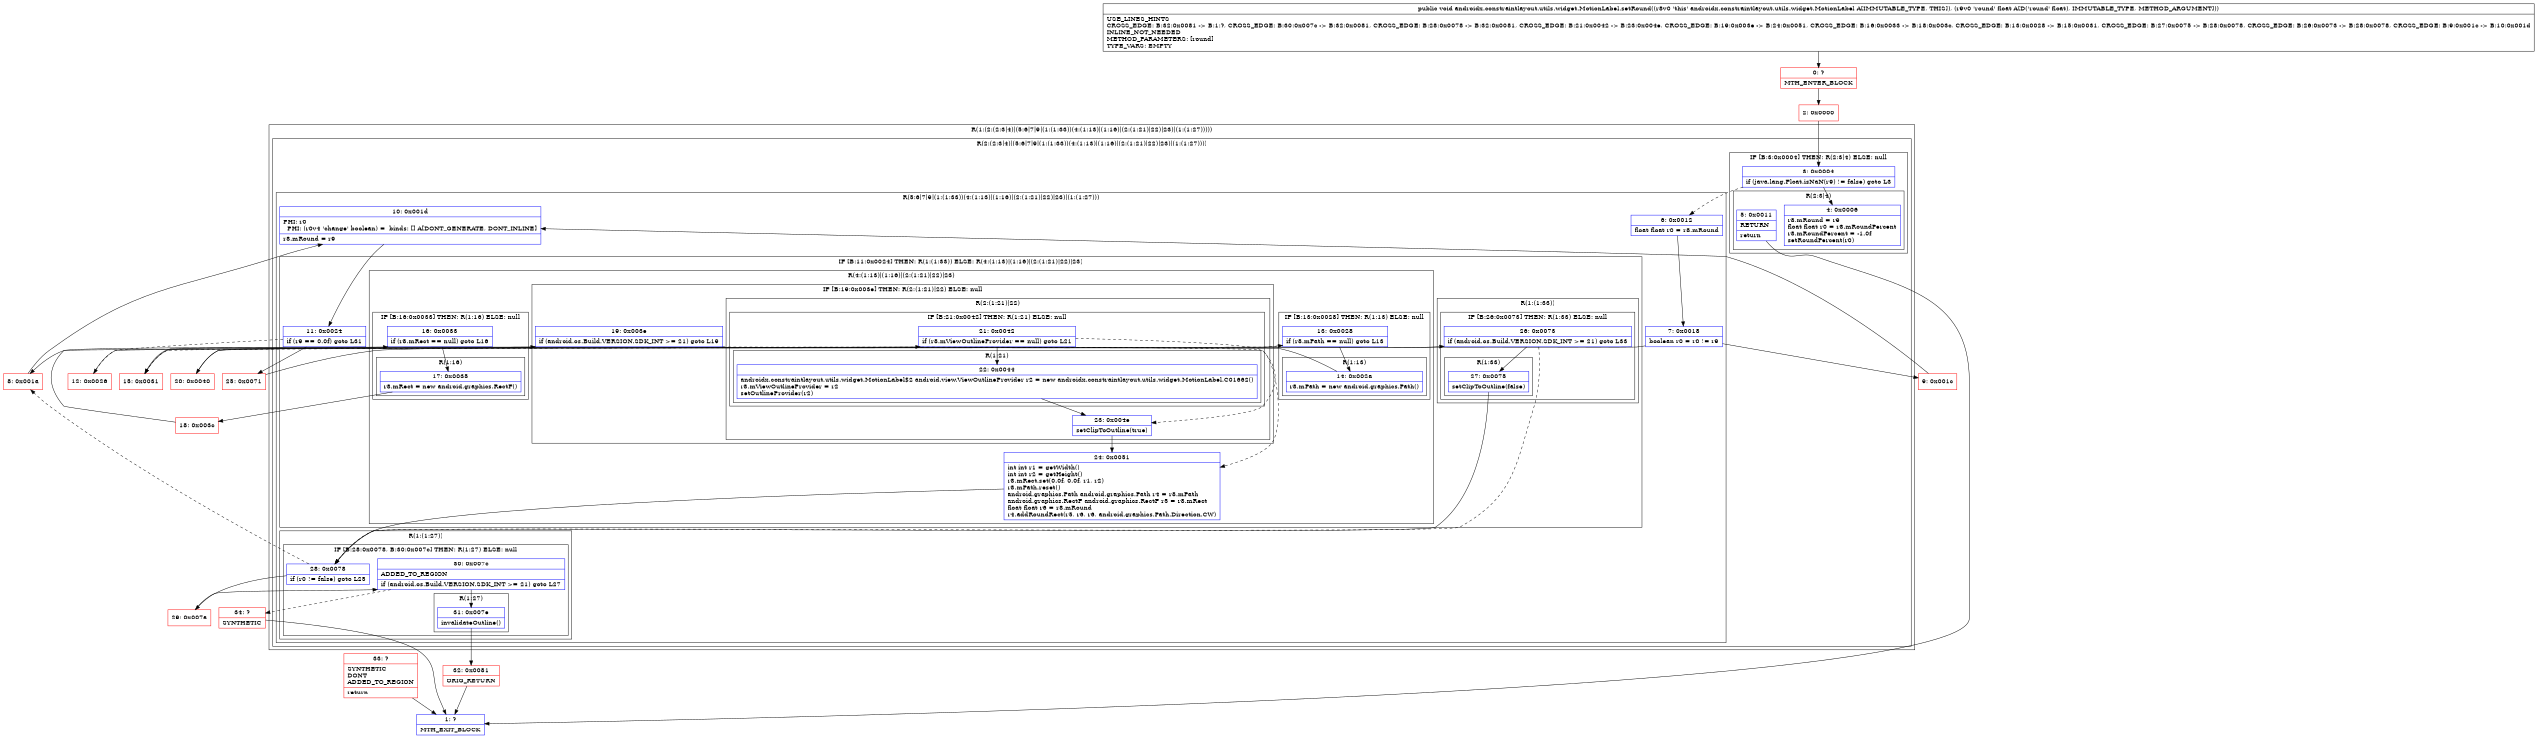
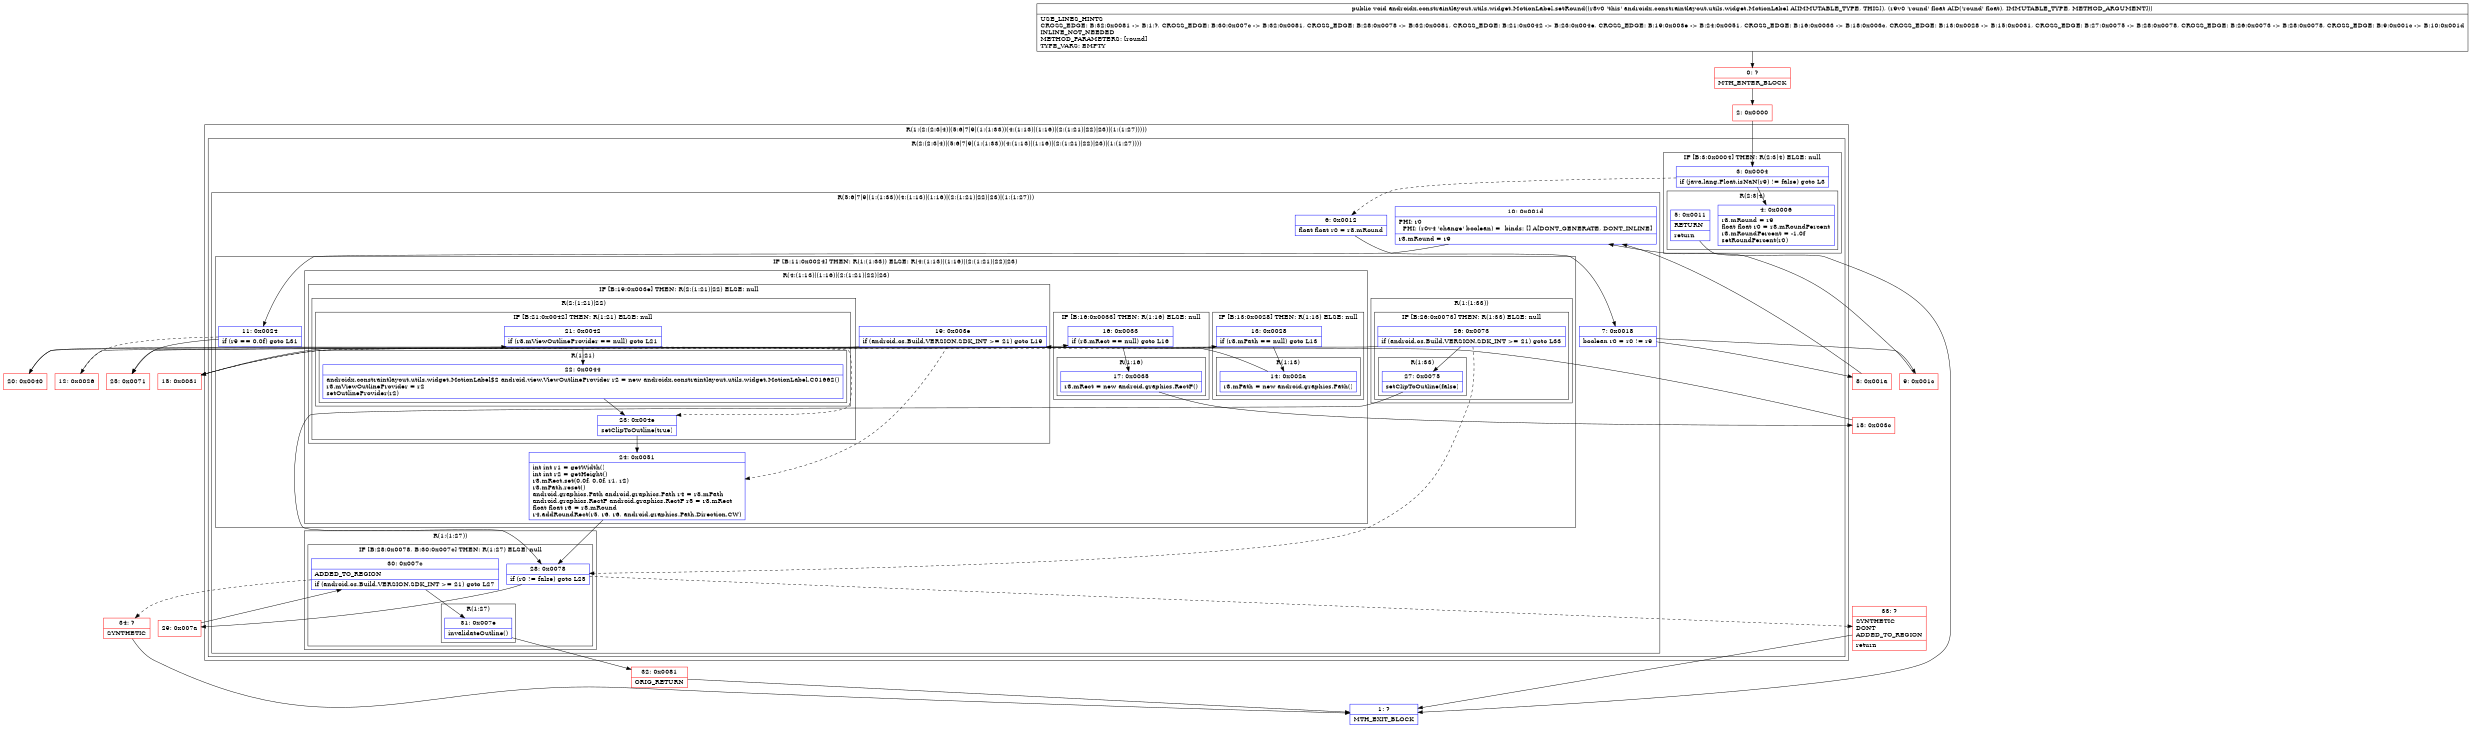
(851, 347) -> (752, 348)
(168, 484) -> (1219, 601)
